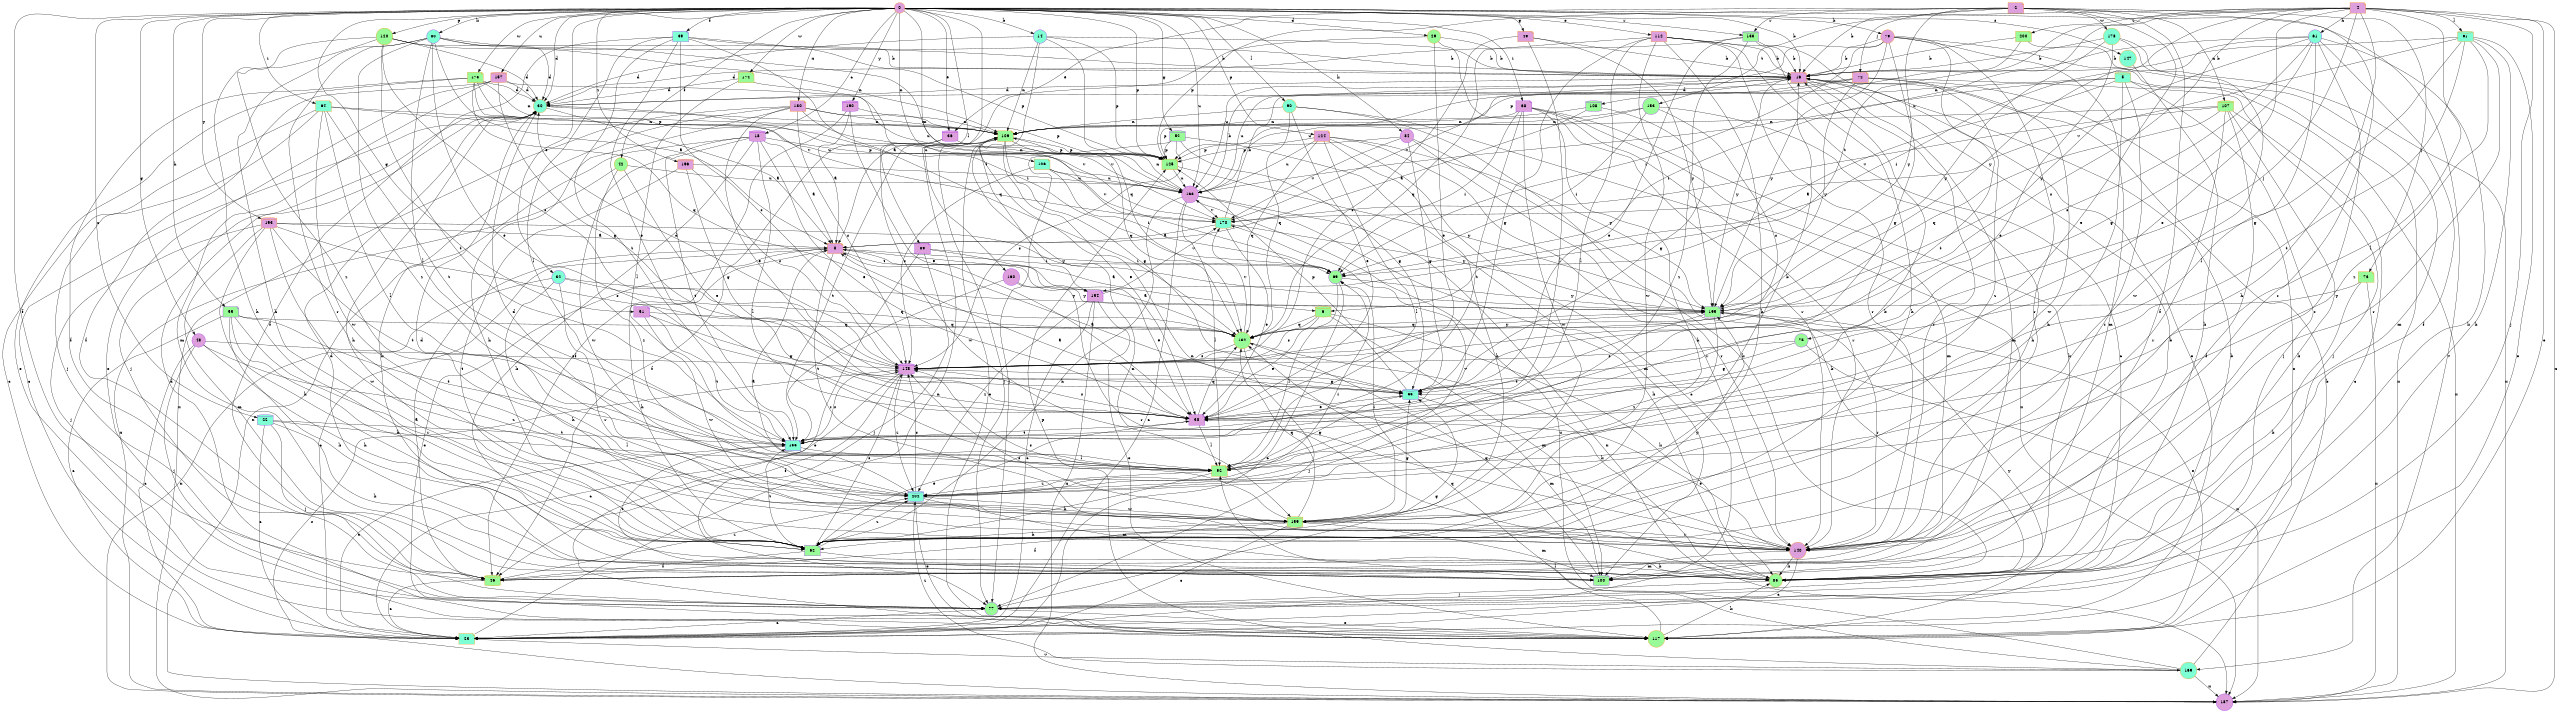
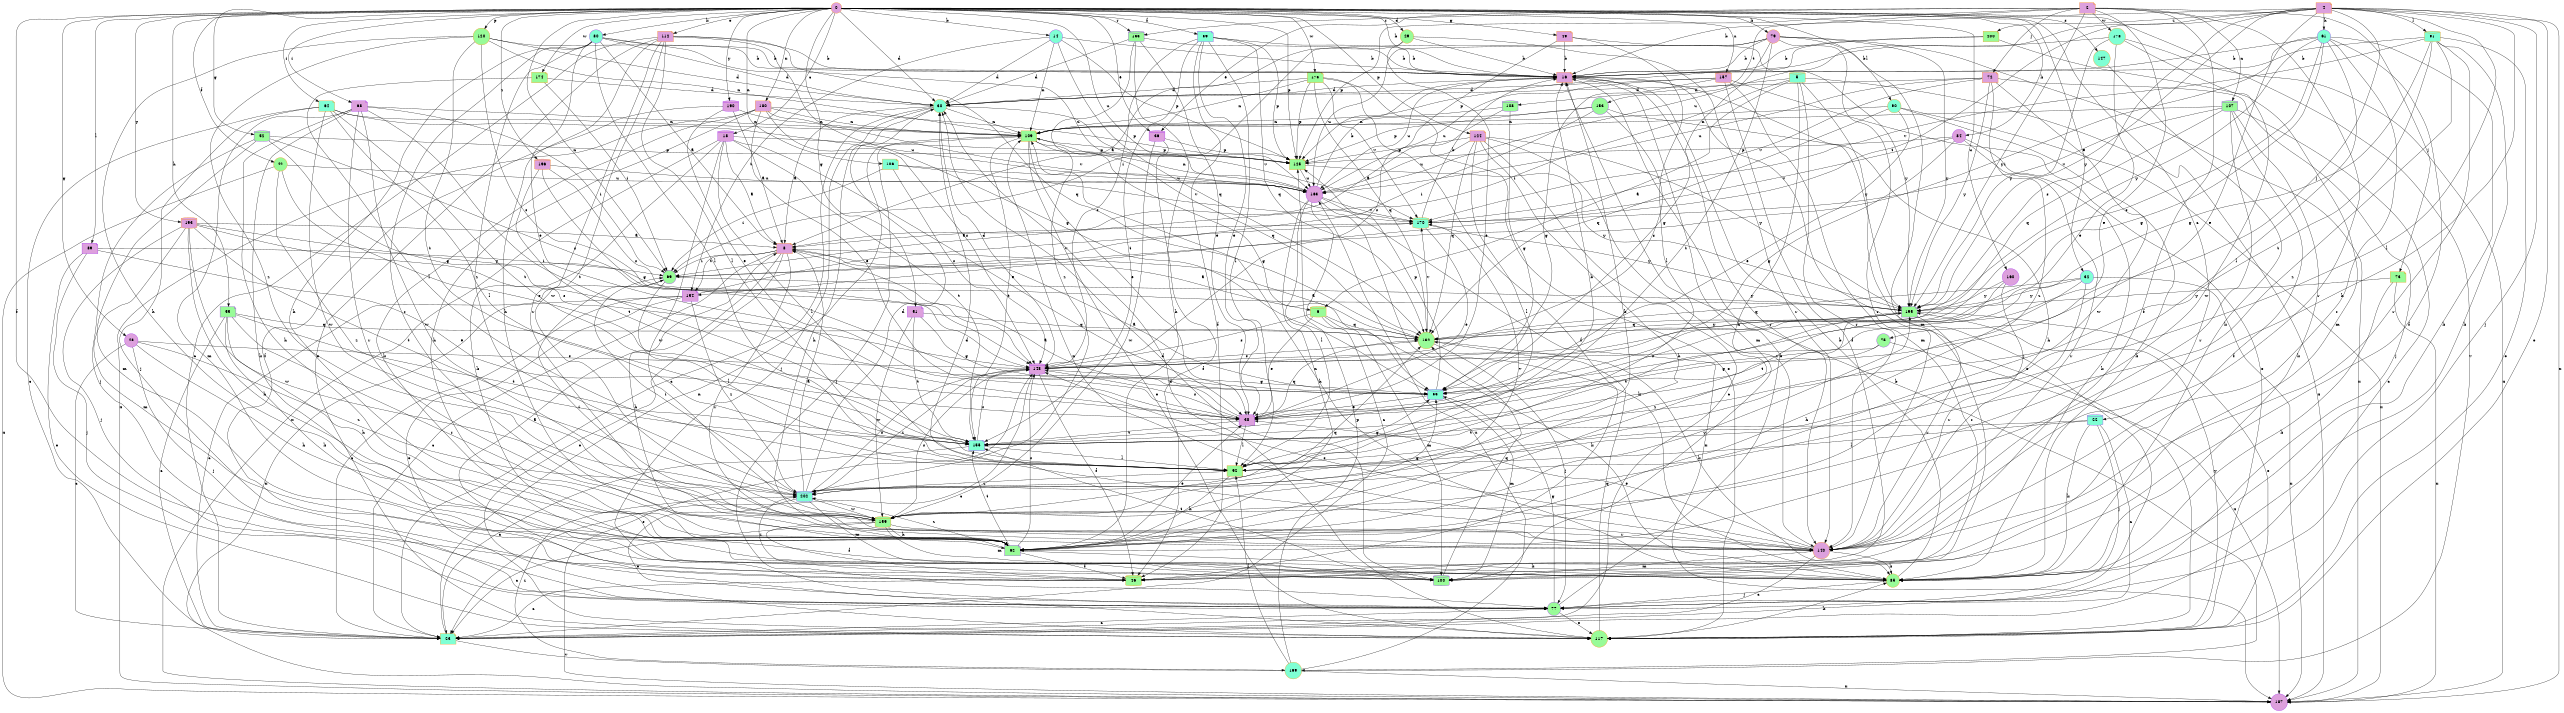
(2226, 106) -> (2230, 106)
(472, 418) -> (699, 345)
